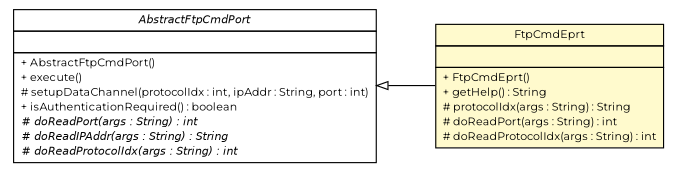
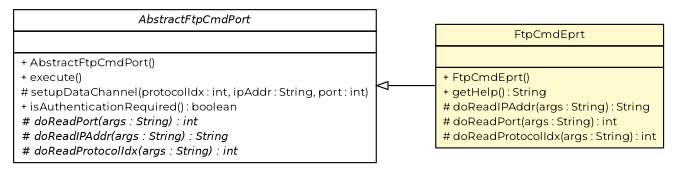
(537, 107) -> (547, 107)
